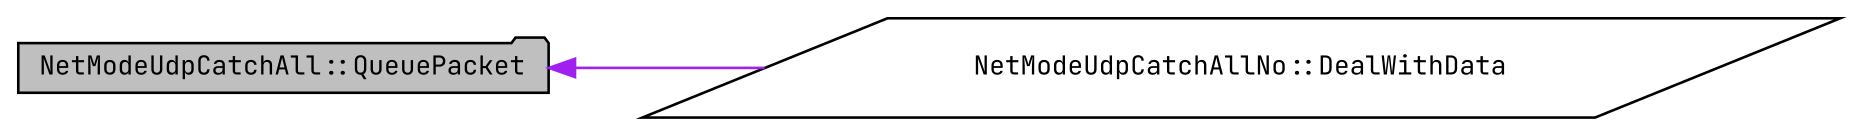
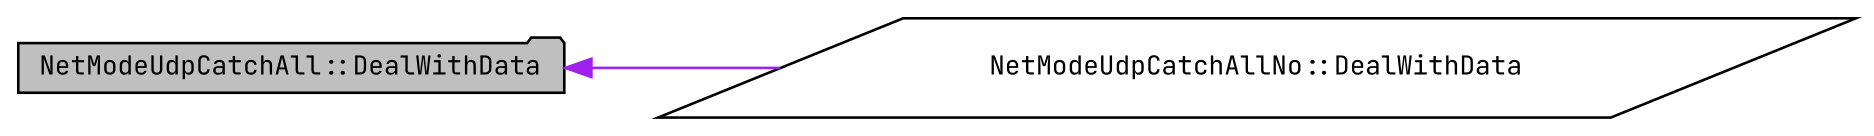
(283, 68) -> (291, 68)
